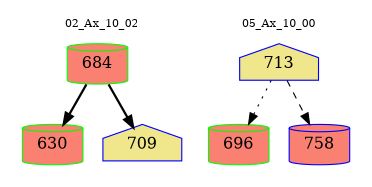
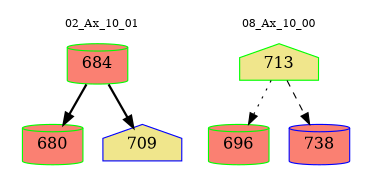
(102, 24) -> (102, 24)
(279, 24) -> (279, 24)
(279, 64) -> (279, 64)
(53, 145) -> (53, 145)
(319, 145) -> (319, 145)
